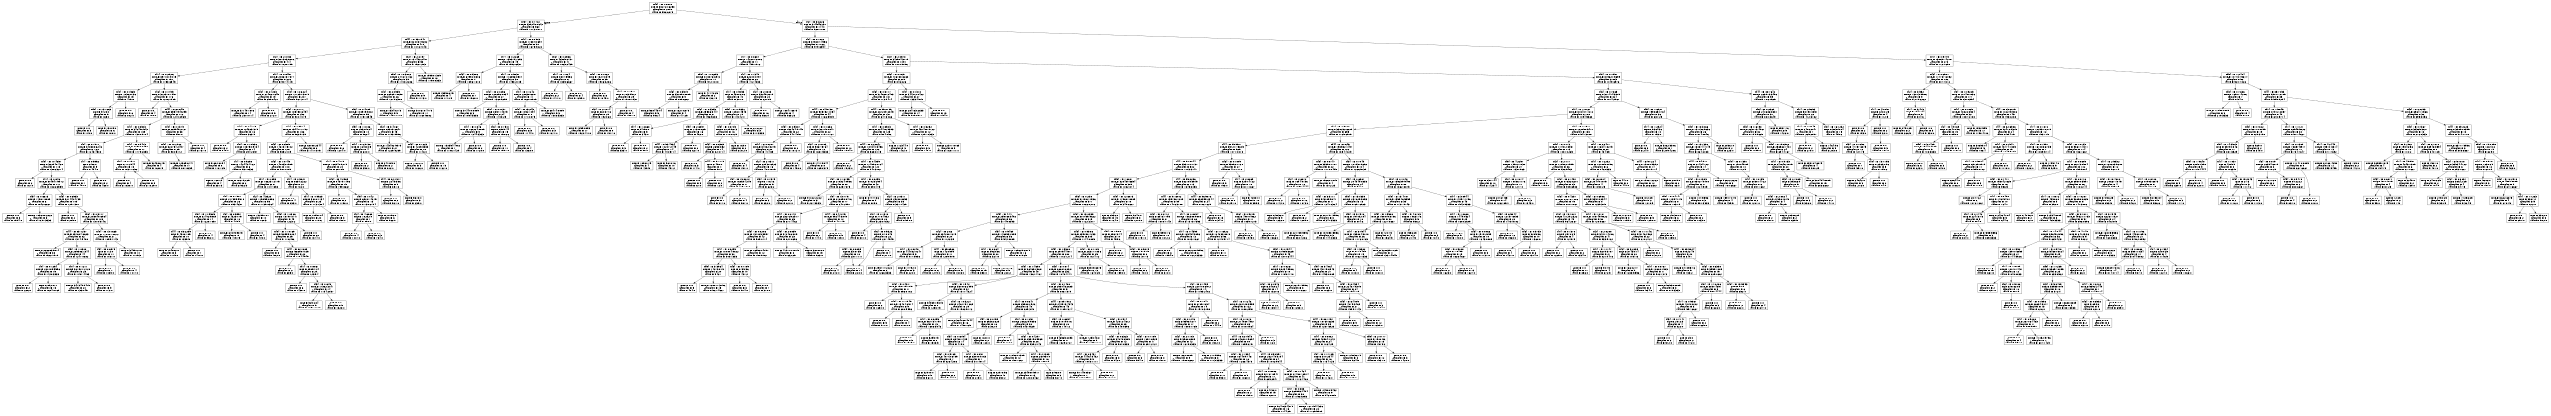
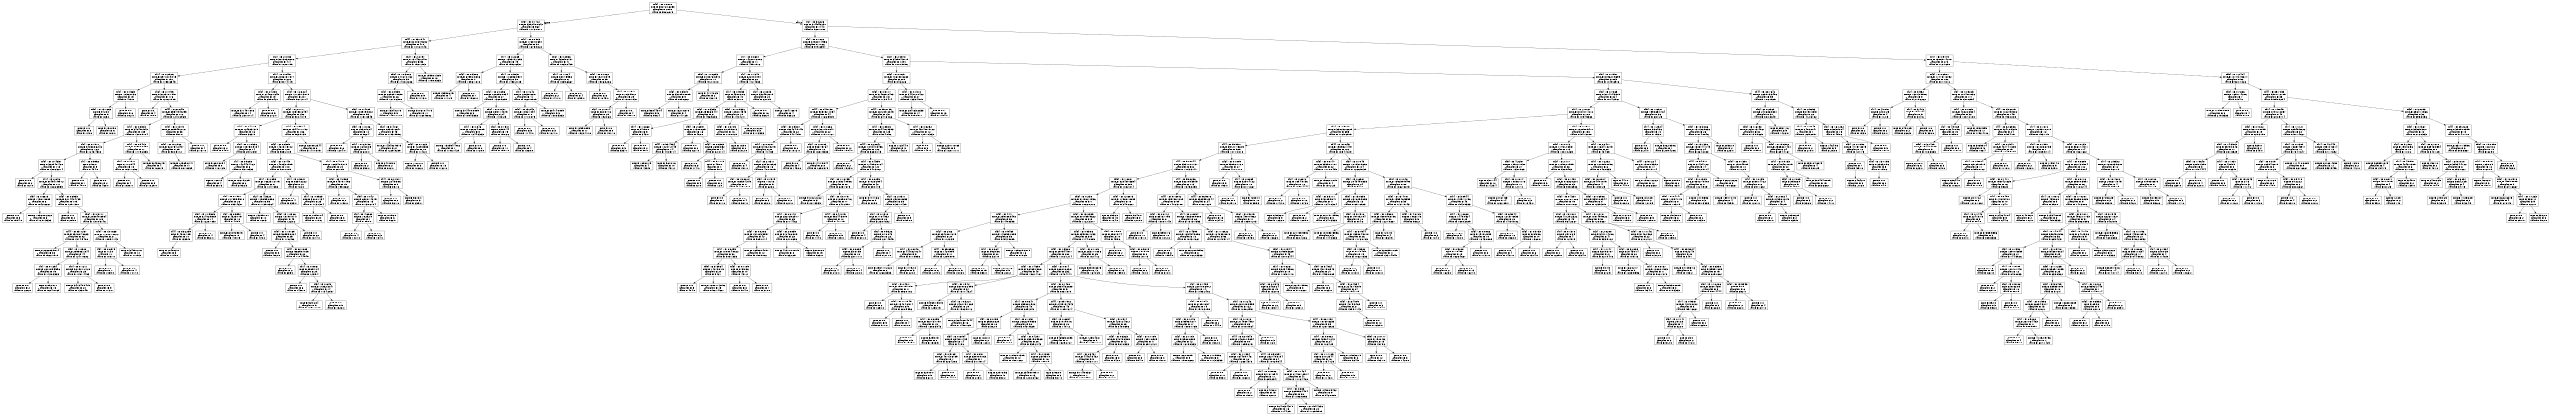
(761, 104) -> (748, 105)
none -> (1898, 104)
none -> (1653, 121)
(360, 138) -> (362, 140)
(1857, 138) -> (1844, 139)
(1880, 138) -> (1858, 139)
(721, 139) -> (704, 139)
(923, 148) -> (923, 148)
(2485, 156) -> none
none -> (2110, 173)
(1867, 174) -> (1855, 173)
(140, 175) -> (136, 174)
(2308, 181) -> (2301, 192)
none -> (1765, 191)
none -> (1621, 200)
(1972, 200) -> (1972, 200)
(1408, 235) -> none
(106, 253) -> (106, 253)
(194, 253) -> none
(868, 253) -> (868, 244)
(1218, 253) -> none
(1580, 270) -> none
(1270, 288) -> (1270, 288)
none -> (1989, 305)
(1350, 323) -> none
(1376, 358) -> (1376, 358)
